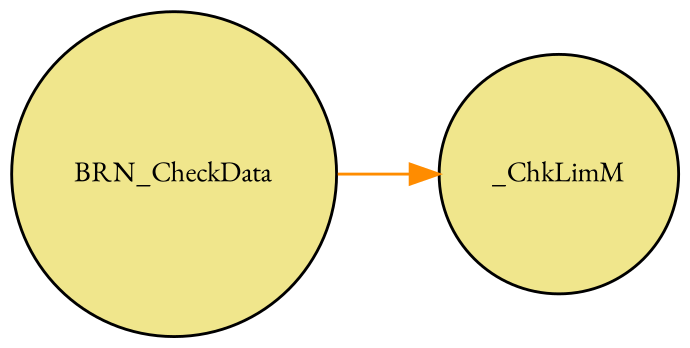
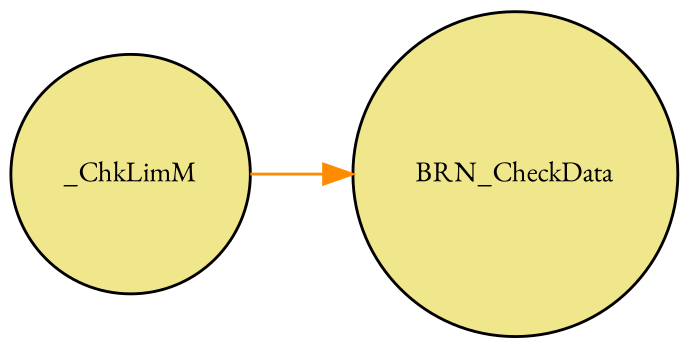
(374, 174) -> (287, 174)
